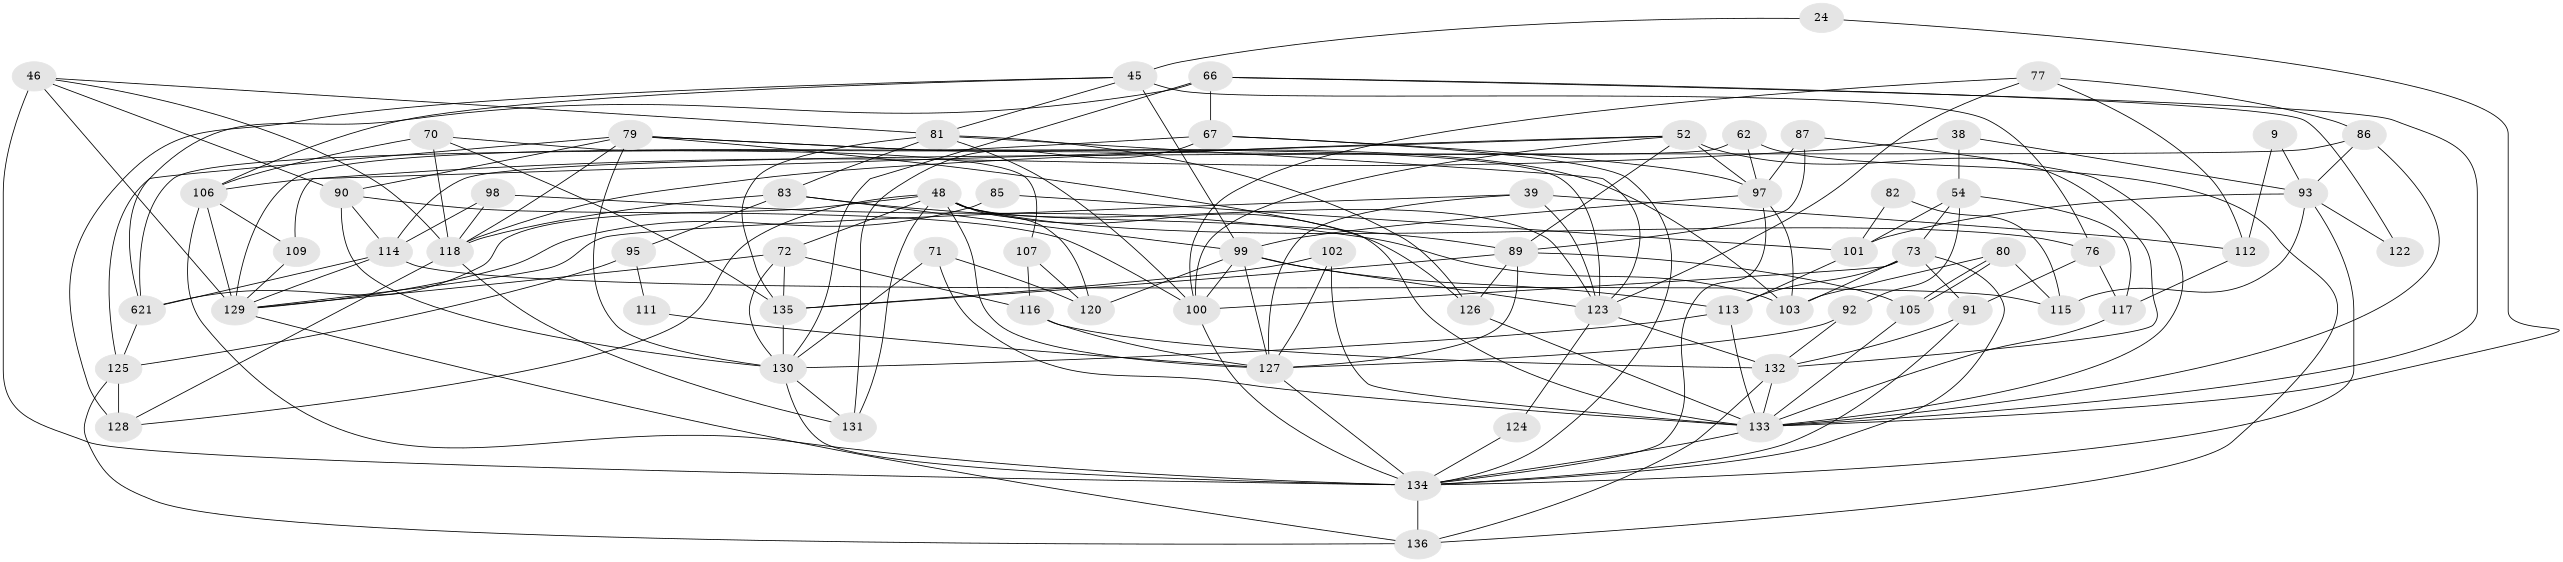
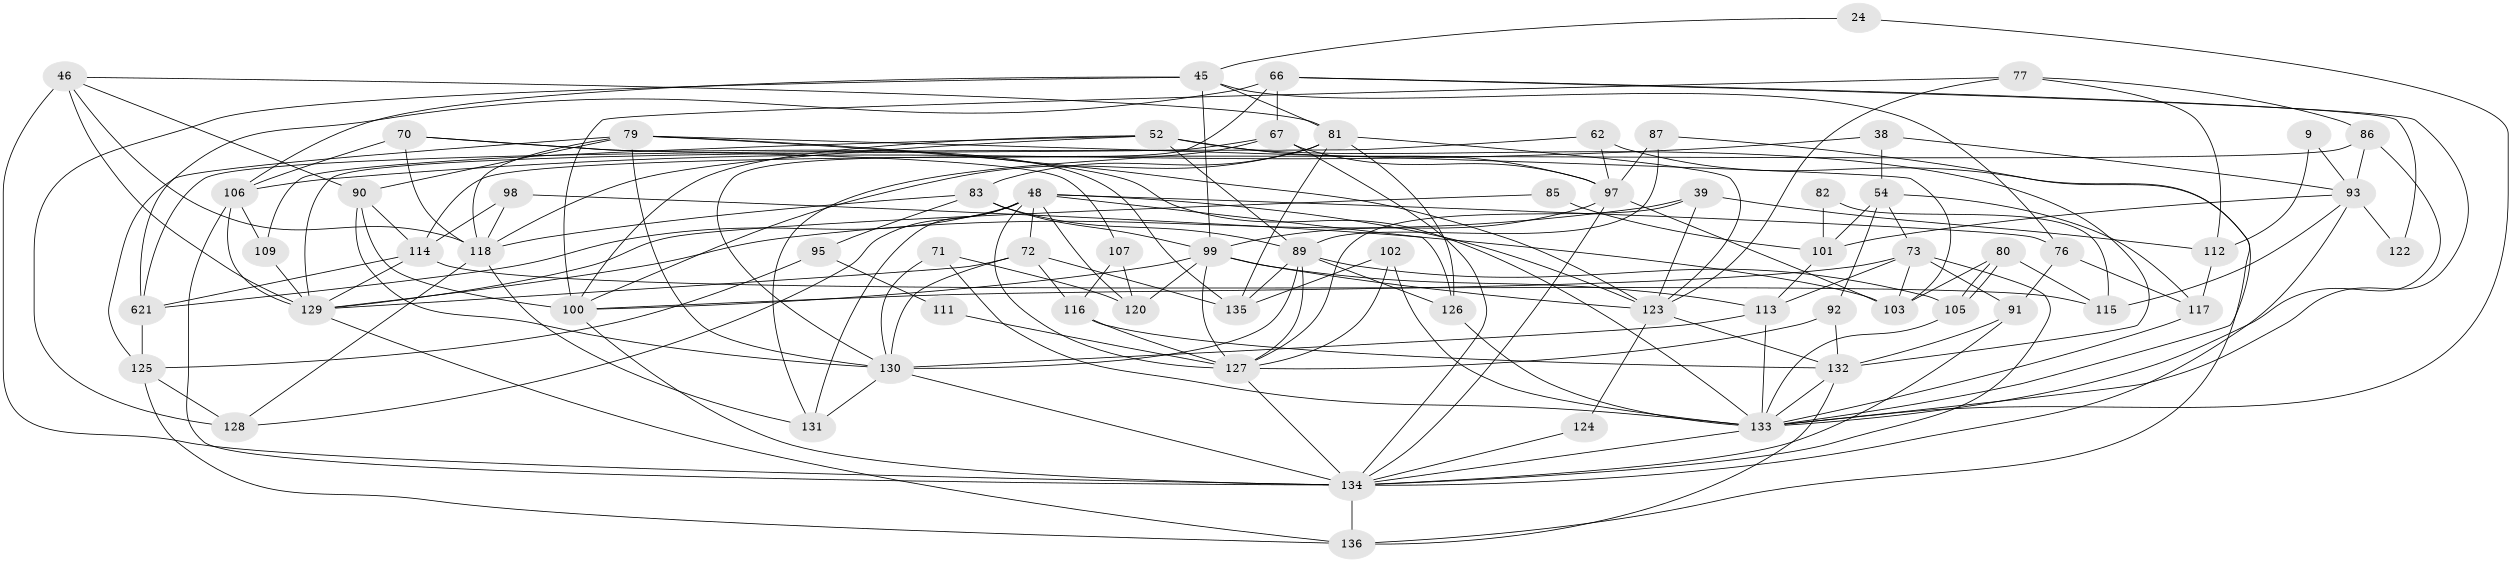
(783, 340) -> (1211, 346)
